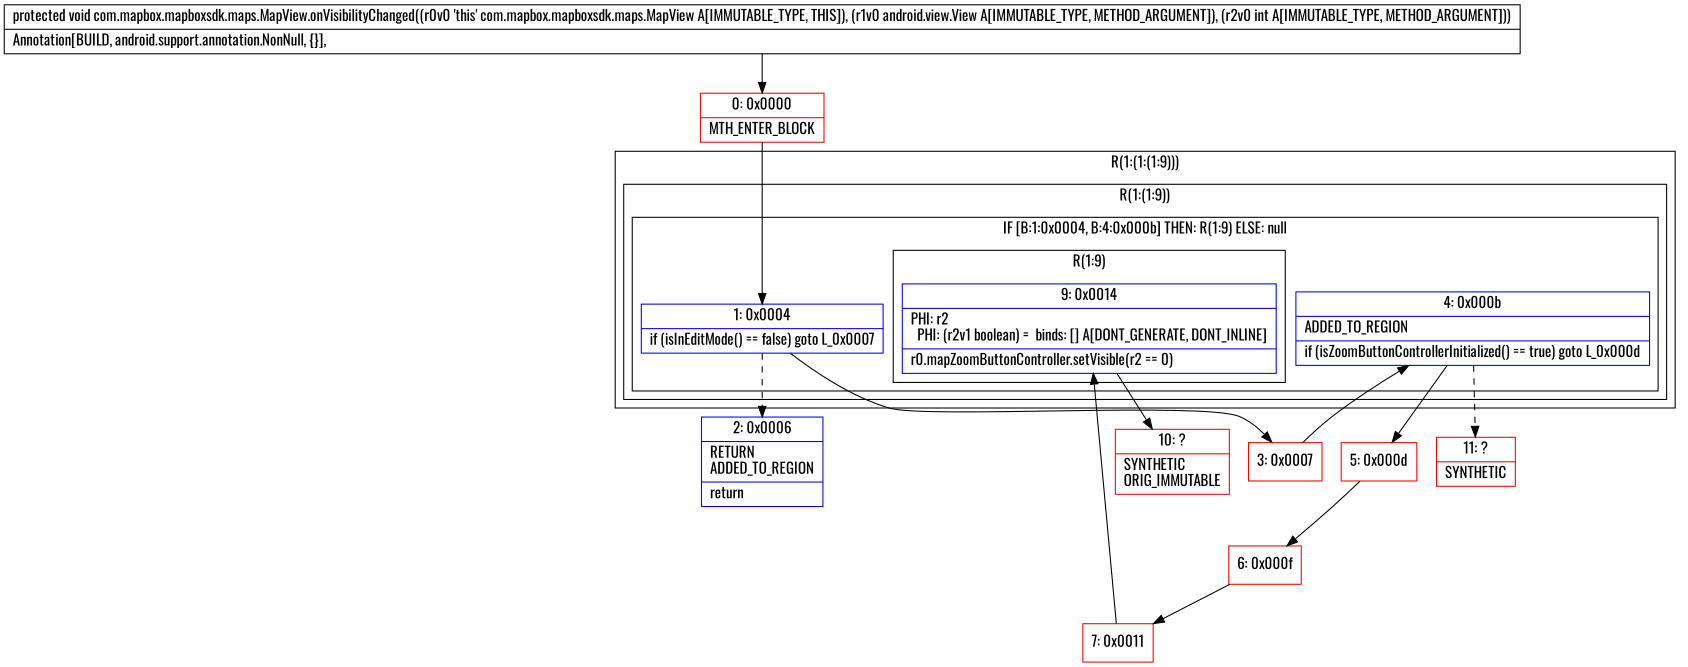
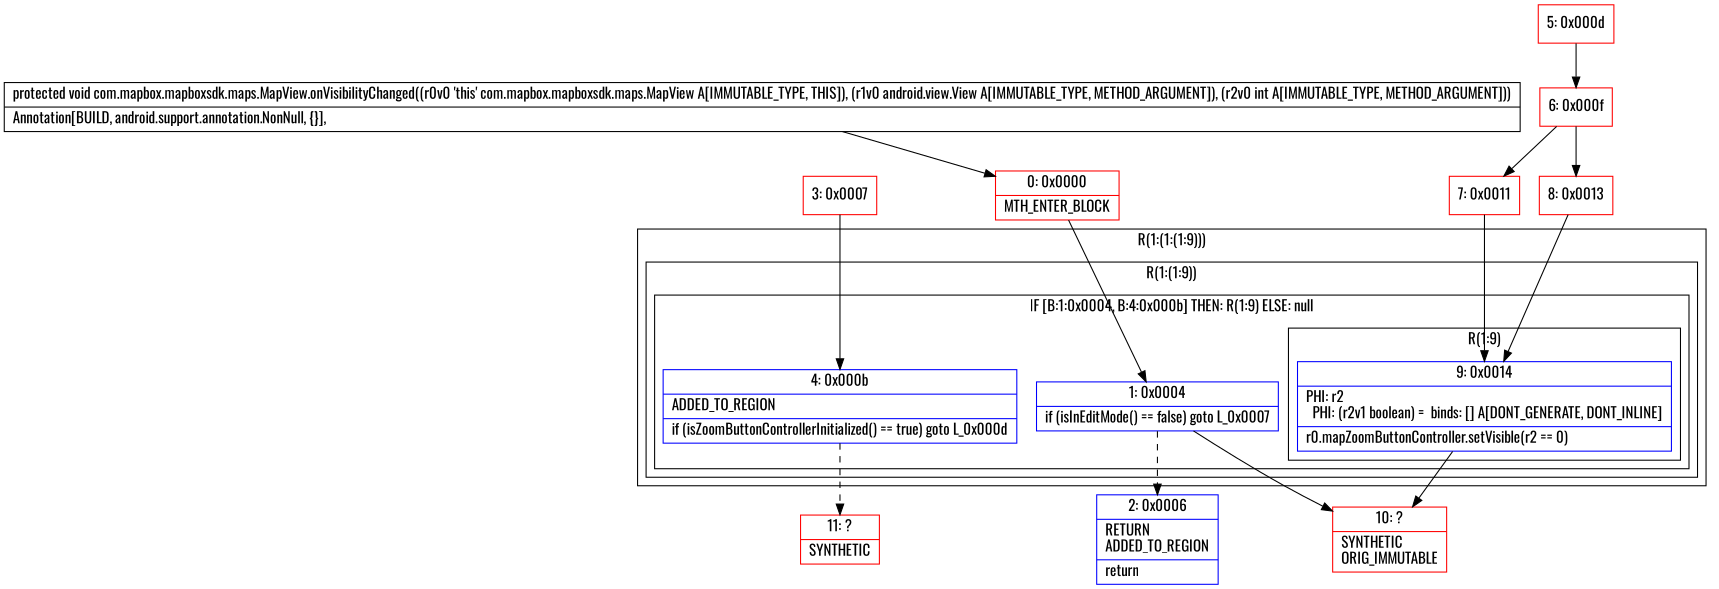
none -> (1576, 195)
(1434, 384) -> none
(1023, 411) -> (1241, 461)
